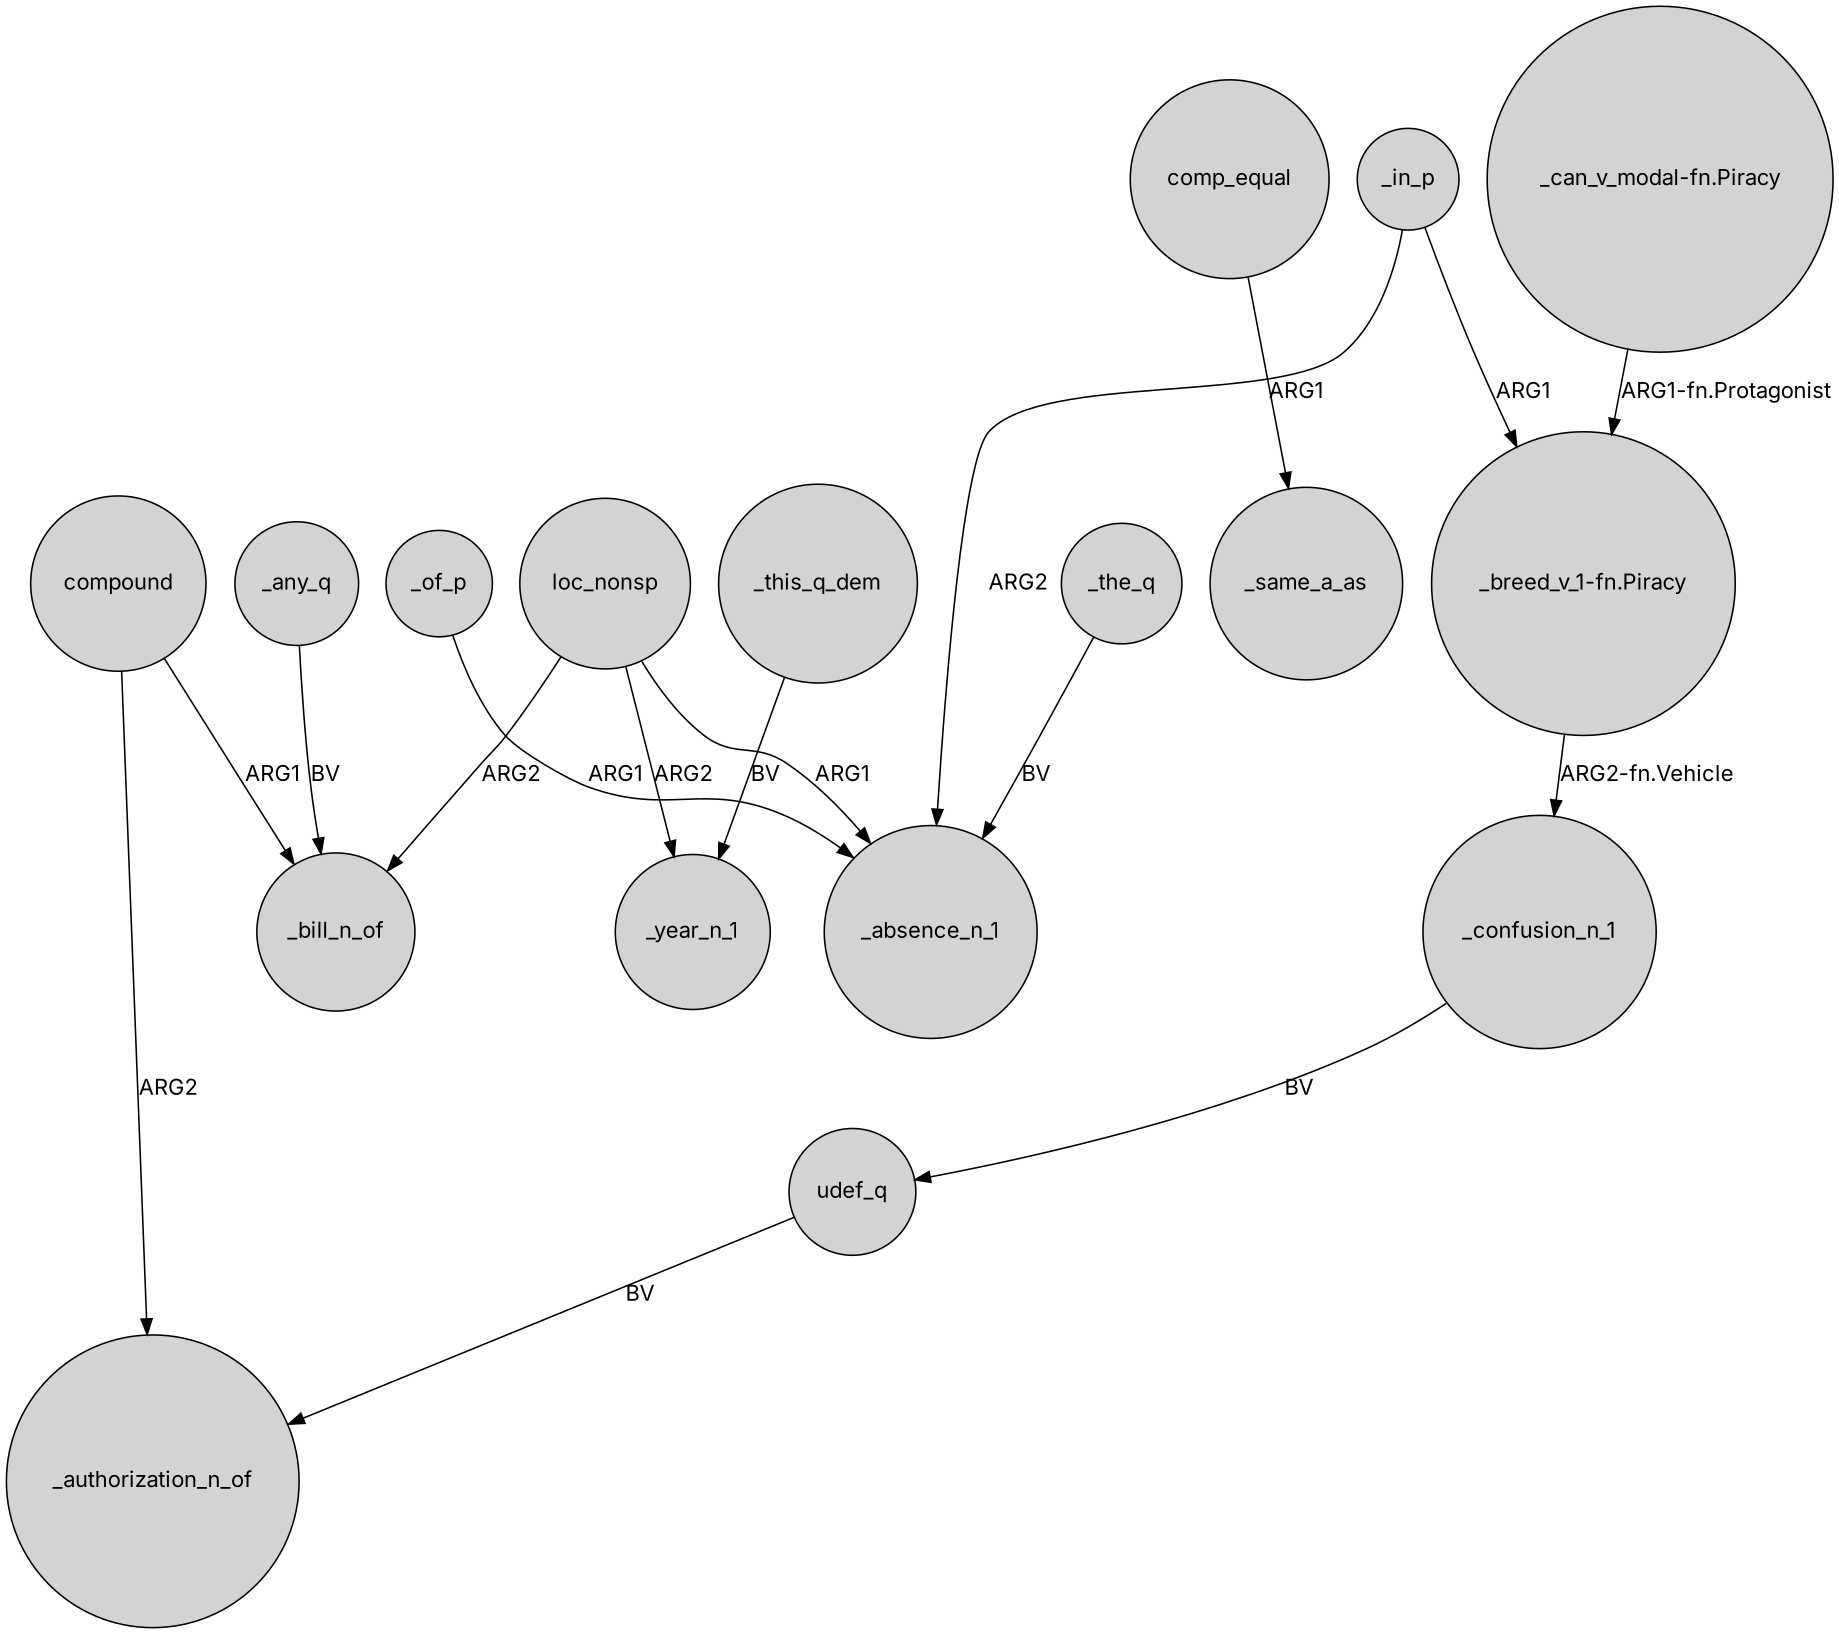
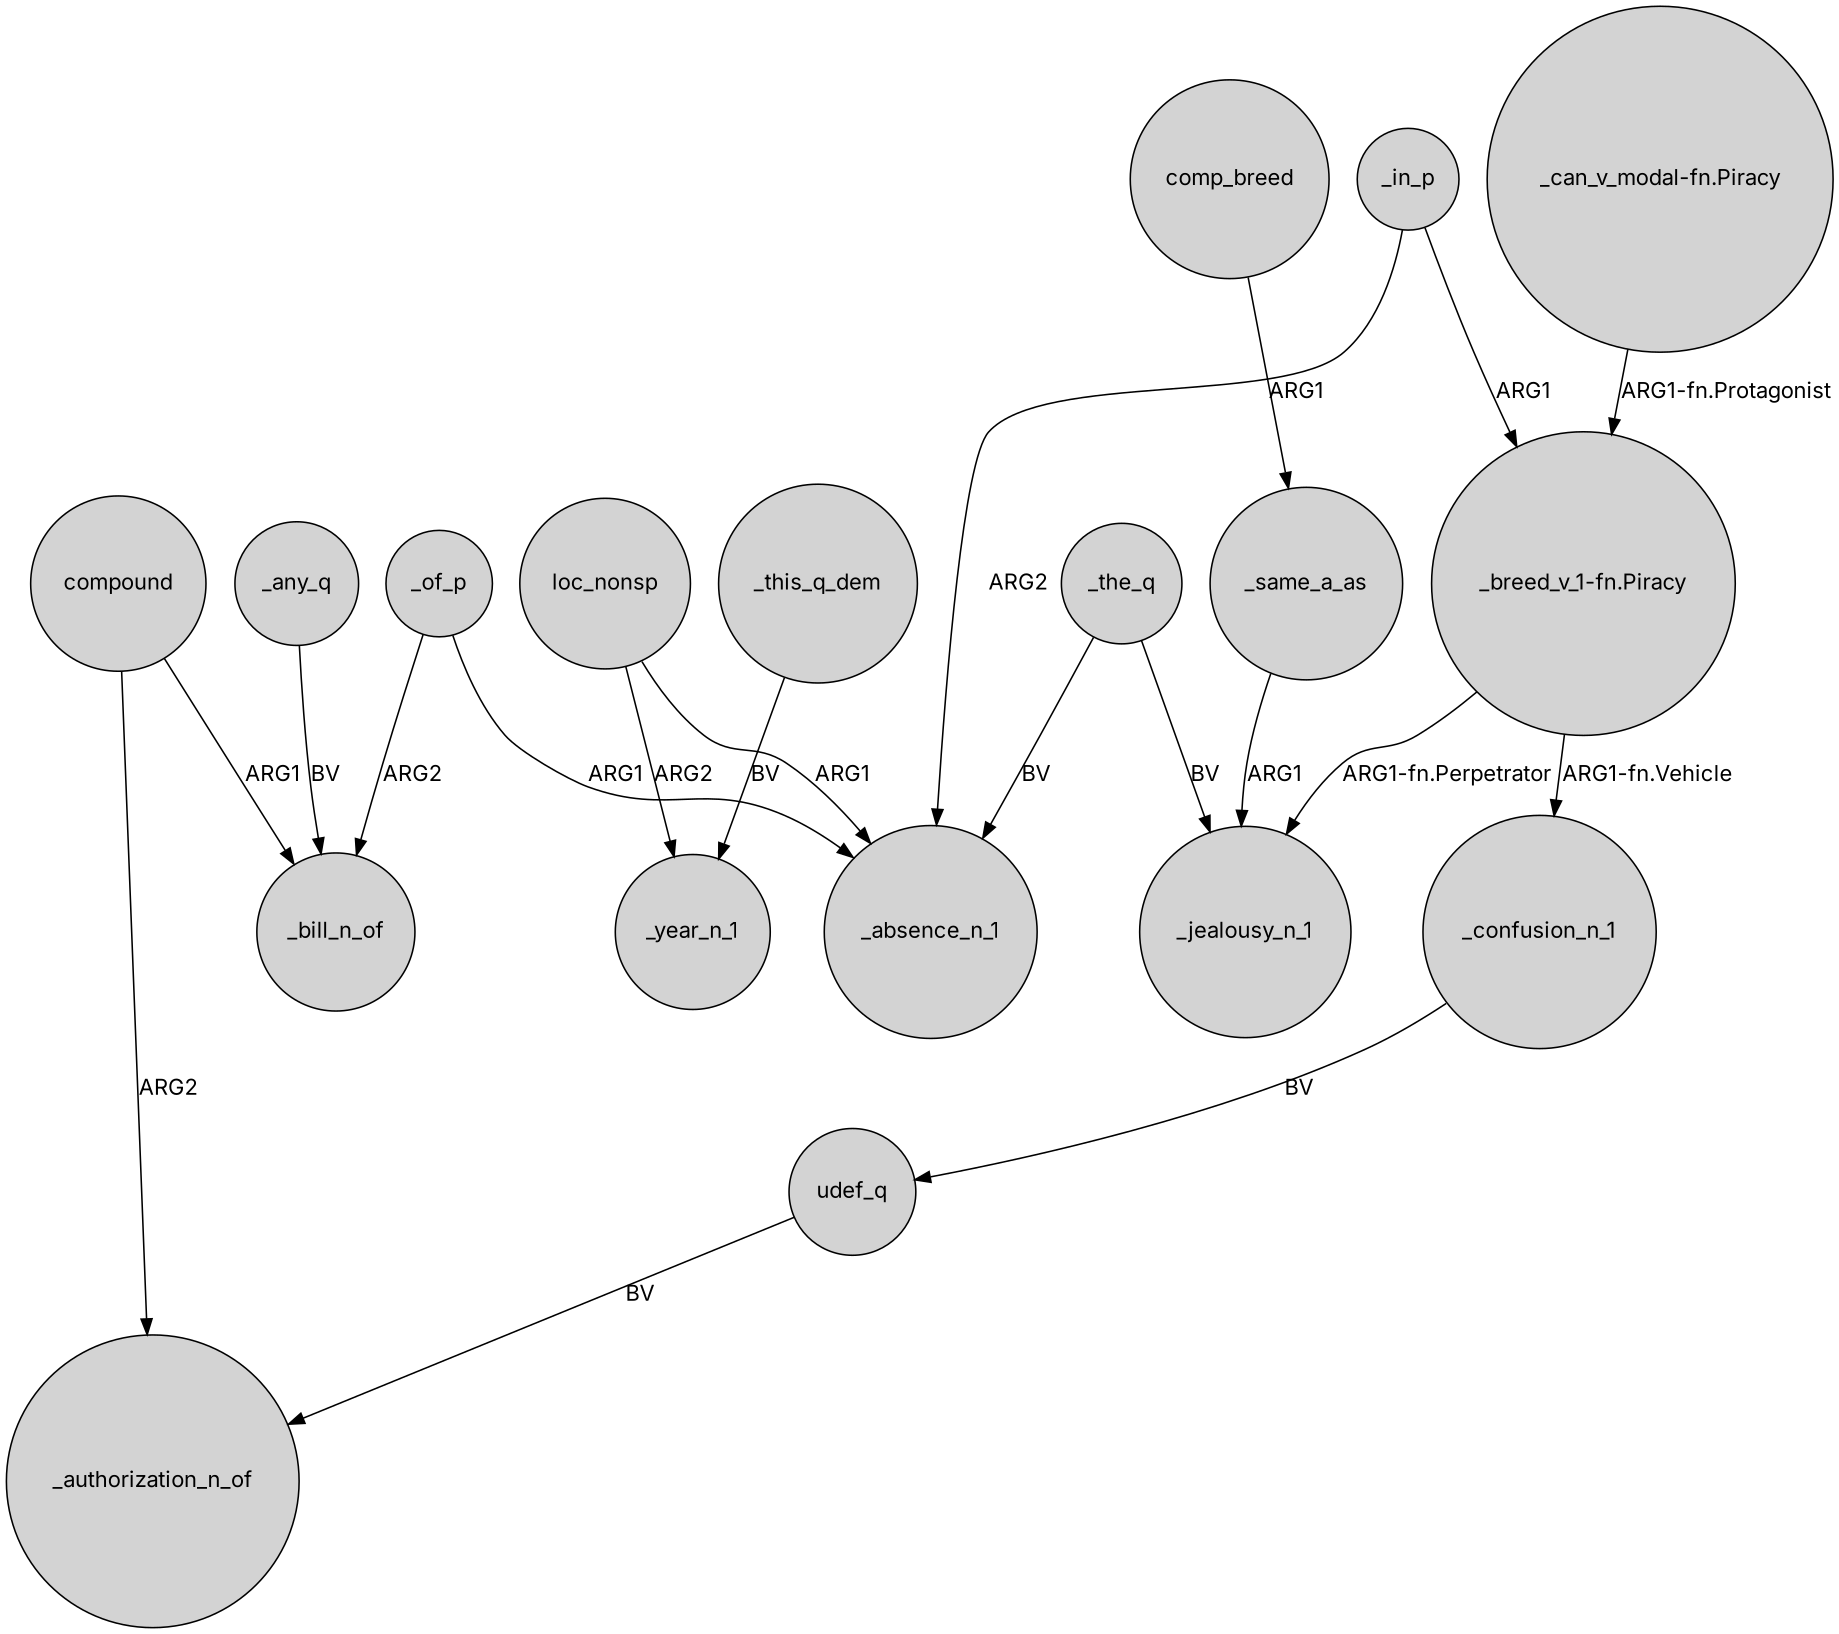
(1230, 179) -> (1230, 179)
(484, 761) -> (391, 737)
(1648, 775) -> (1648, 775)
none -> (1245, 932)
